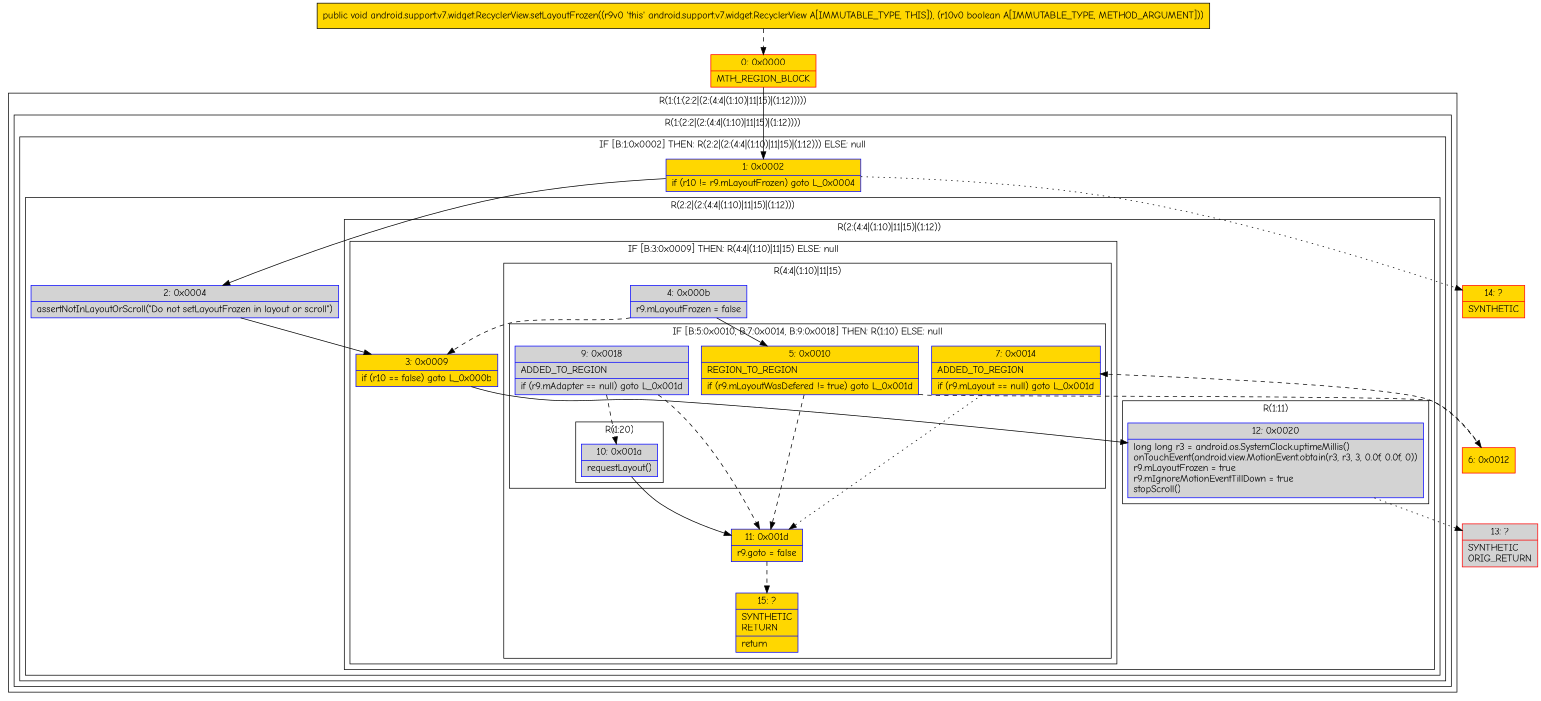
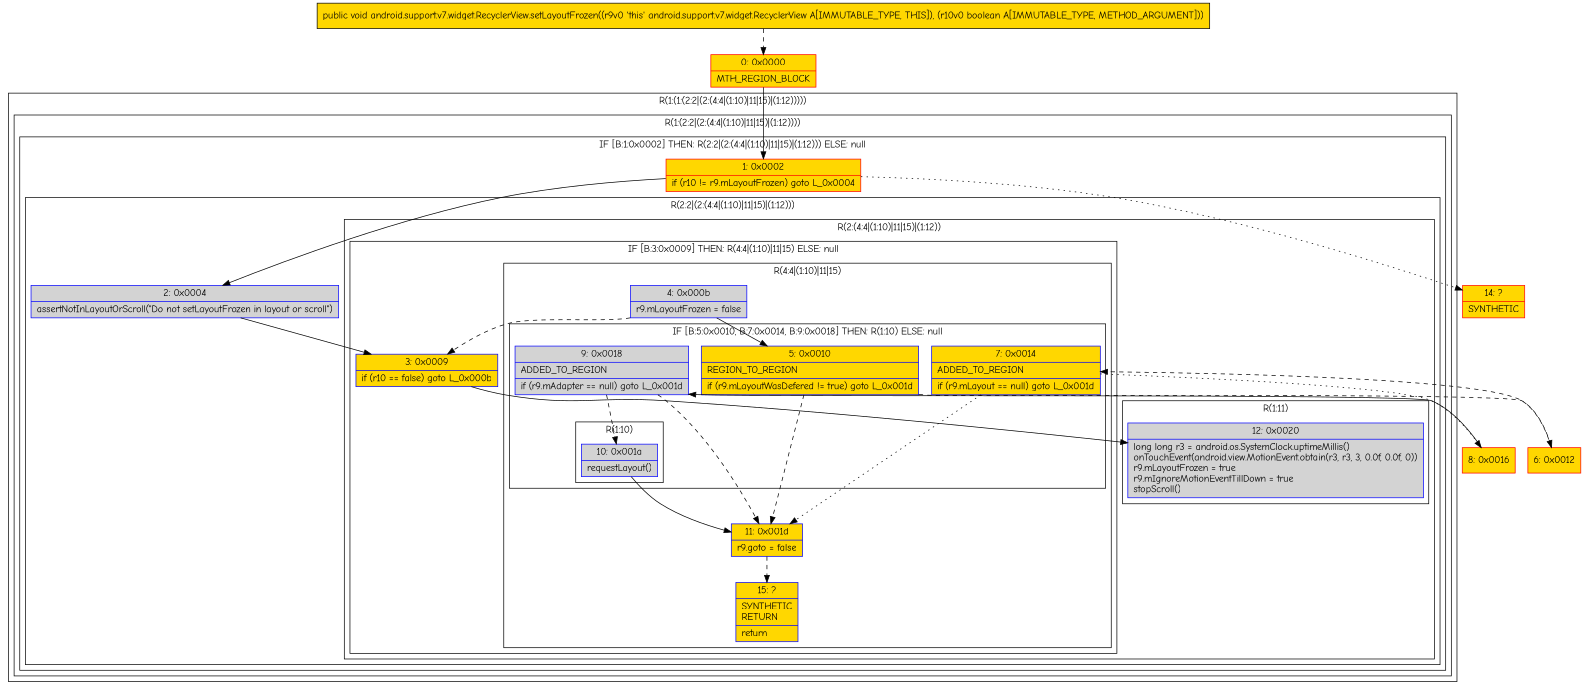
(763, 175) -> (763, 175)
(619, 430) -> (619, 430)
none -> (1489, 460)
(1500, 545) -> none
